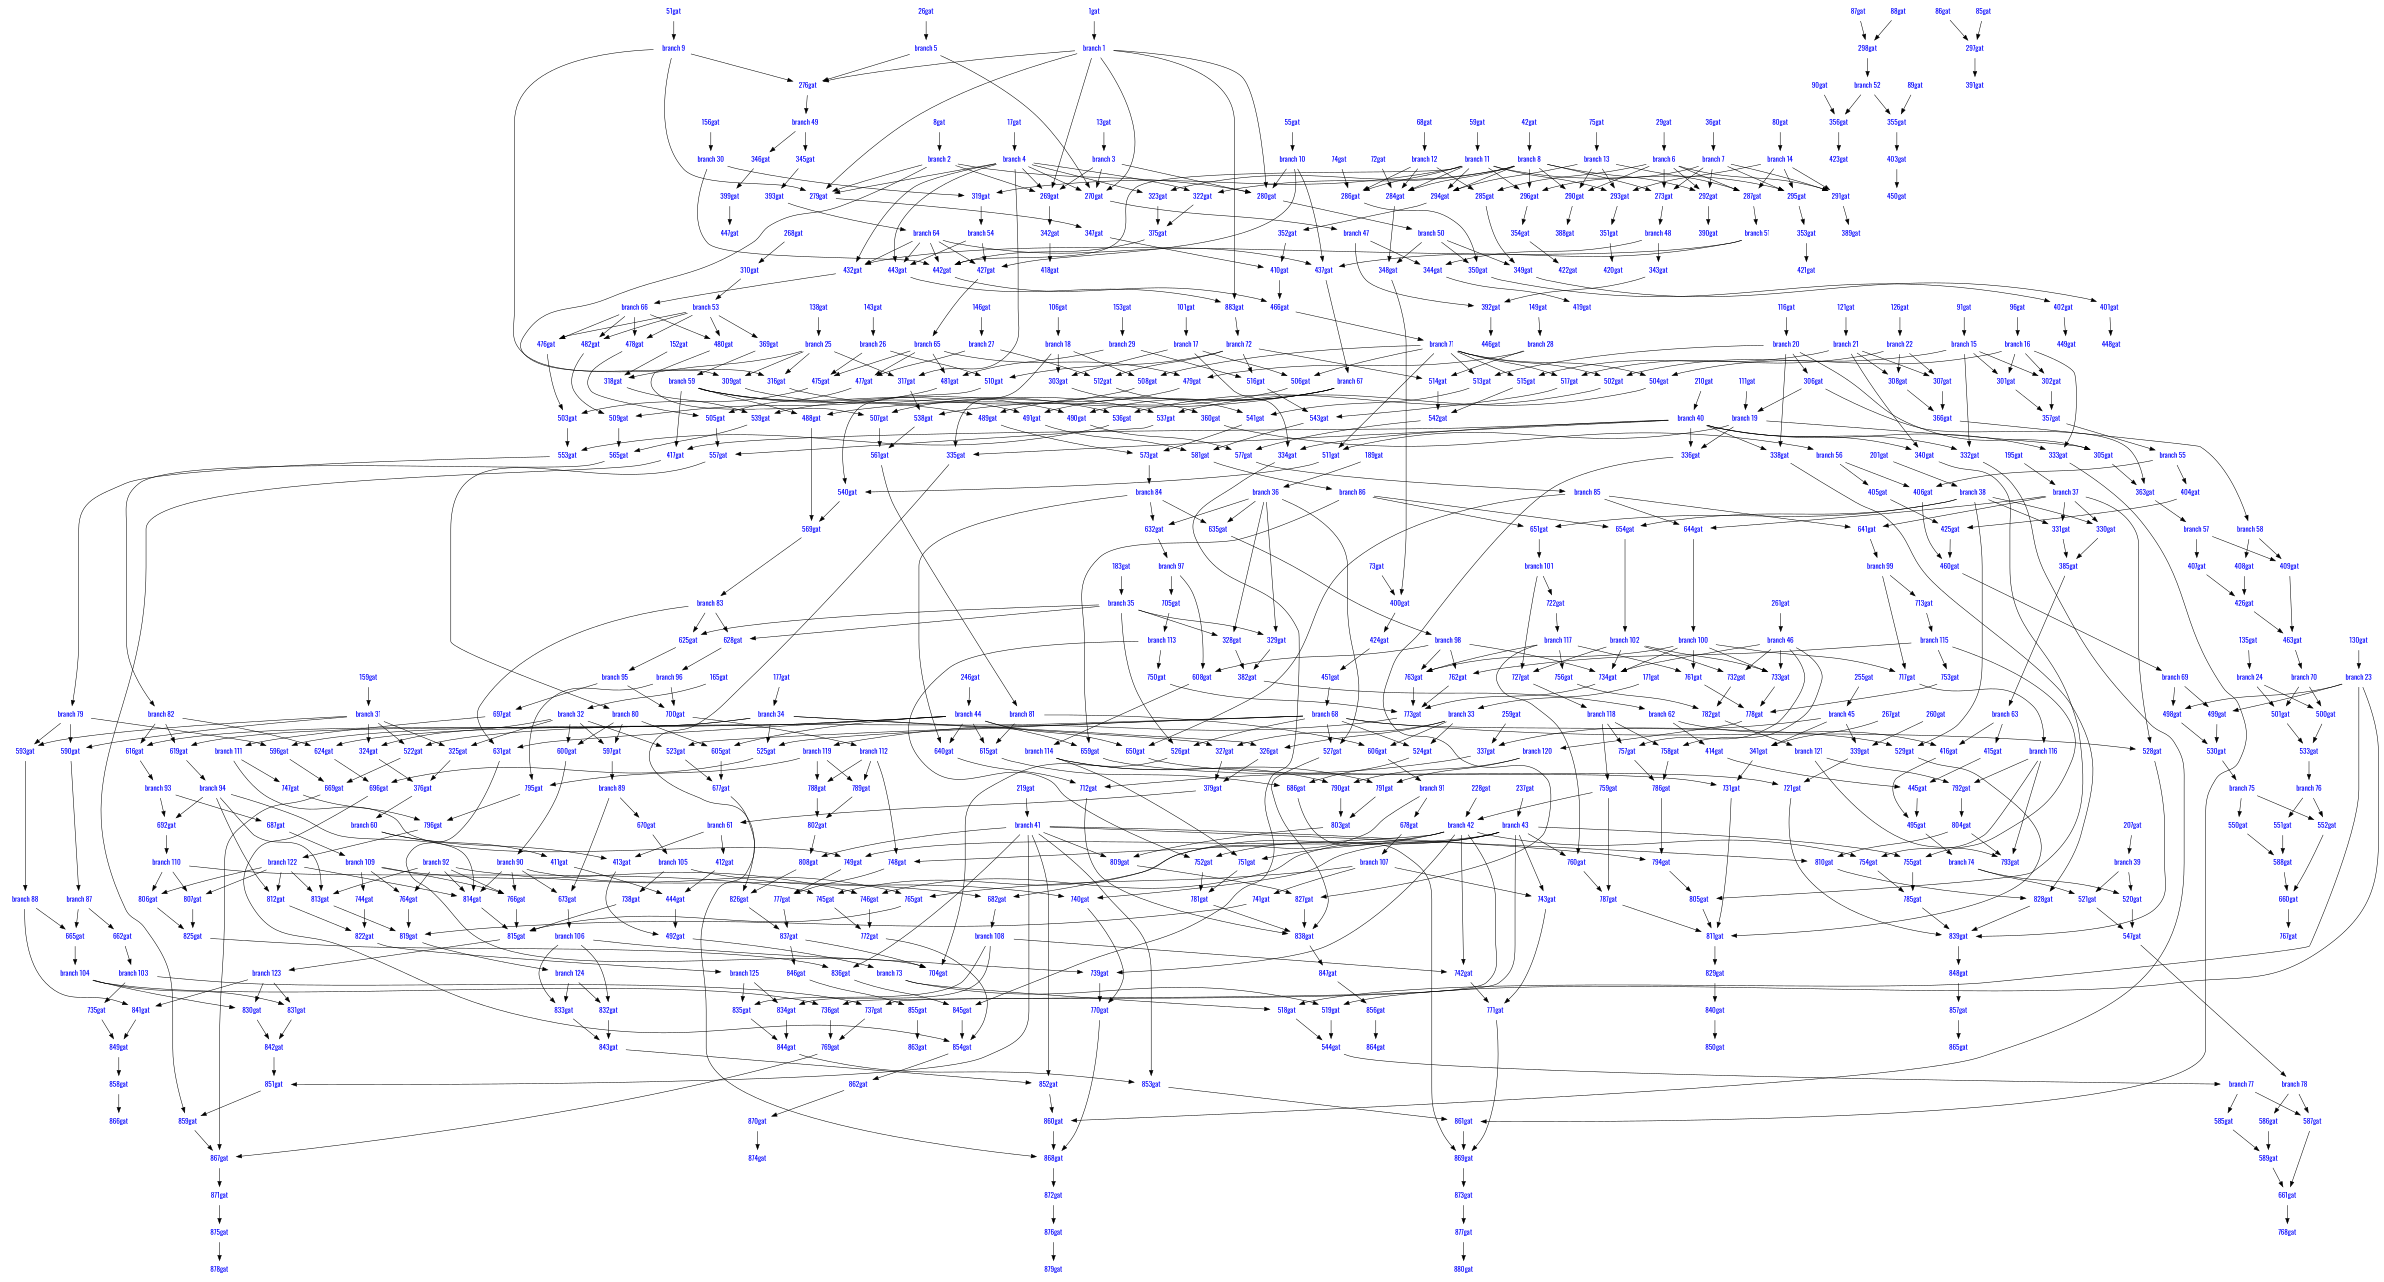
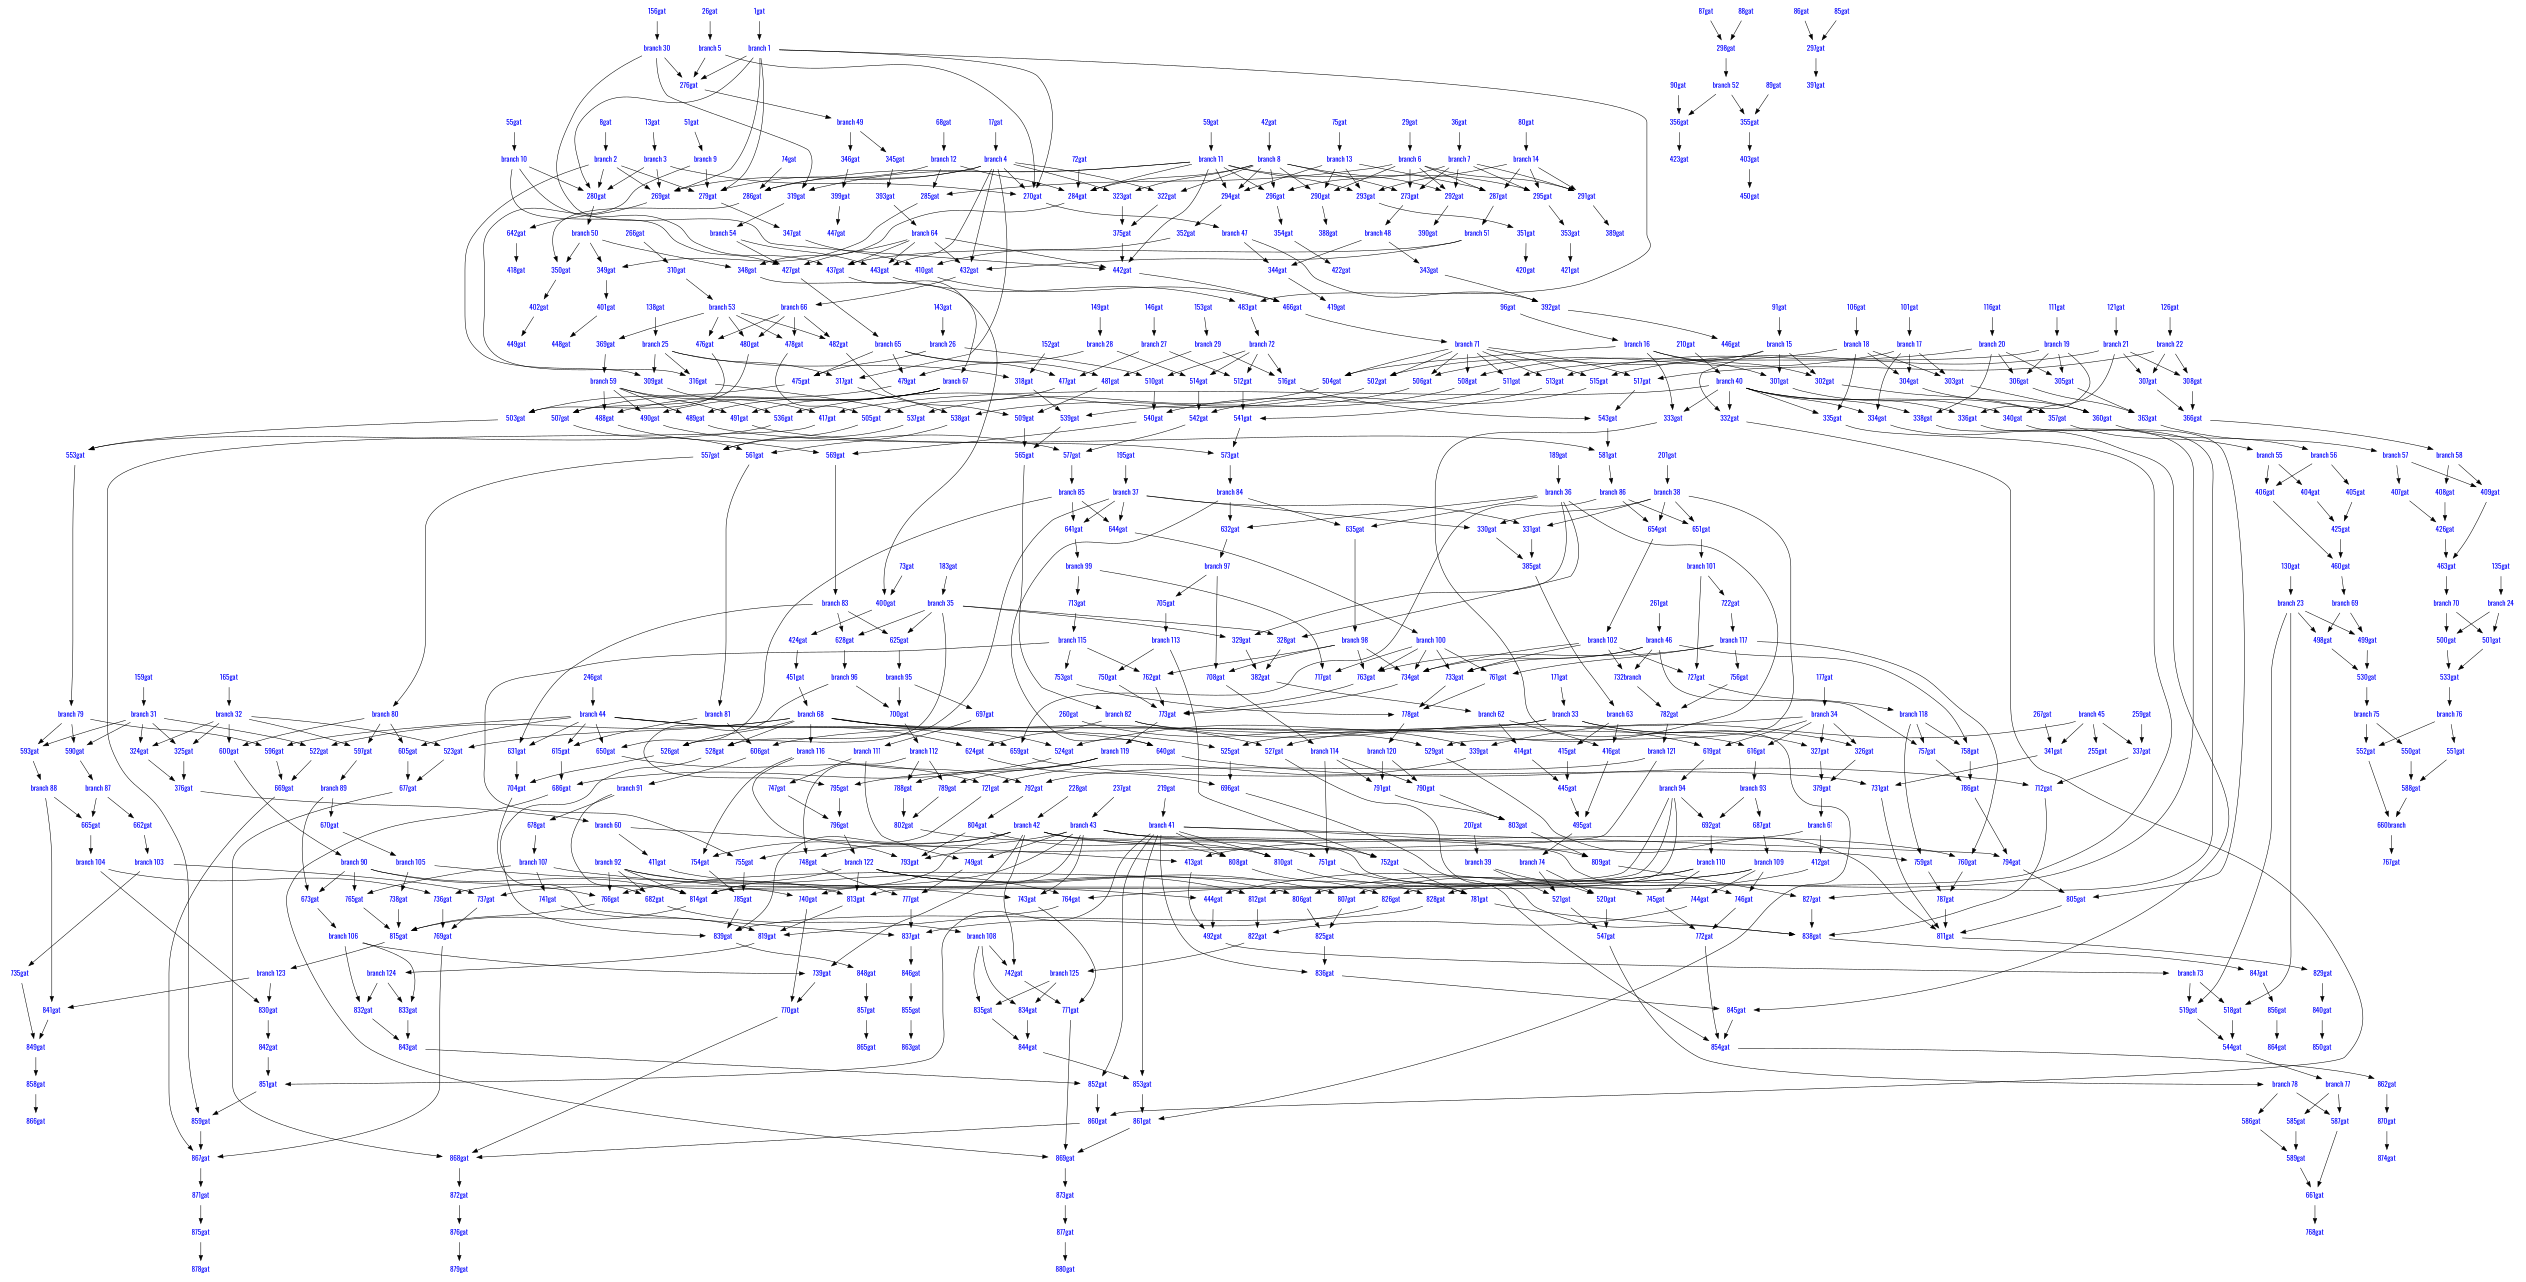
(739, 67) -> (671, 66)
(794, 234) -> (635, 234)
(1050, 234) -> (516, 234)
(1234, 308) -> (1248, 308)
none -> (1909, 382)
(1779, 400) -> (2039, 362)
(1202, 678) -> (1216, 678)
(1737, 678) -> (1628, 678)
(1995, 689) -> (811, 731)
(1854, 694) -> (2094, 731)
(1538, 804) -> (1472, 850)
(2288, 900) -> (2392, 826)
(863, 951) -> (628, 914)
(297, 1011) -> none
